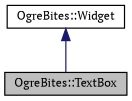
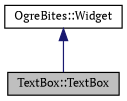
(66, 84) -> (63, 84)
